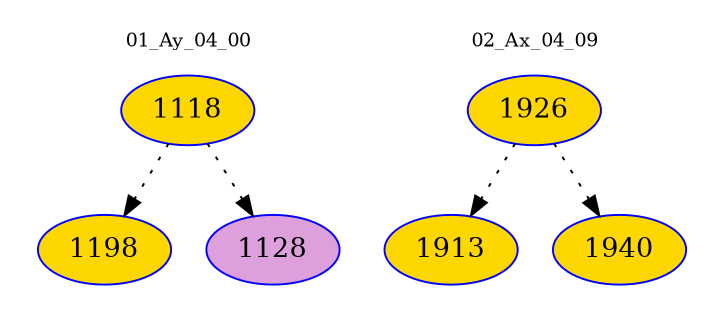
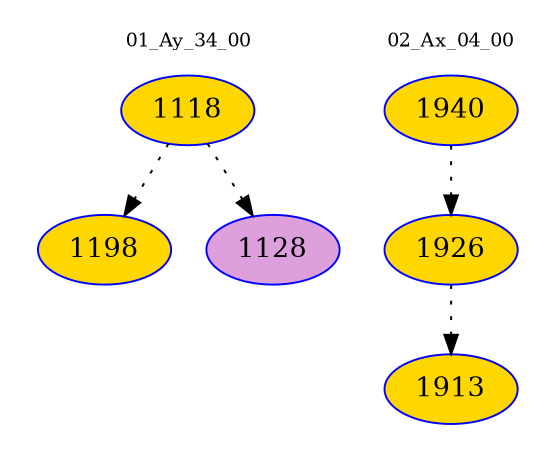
(189, 42) -> (189, 42)
(535, 42) -> (451, 42)
(571, 171) -> (451, 171)
